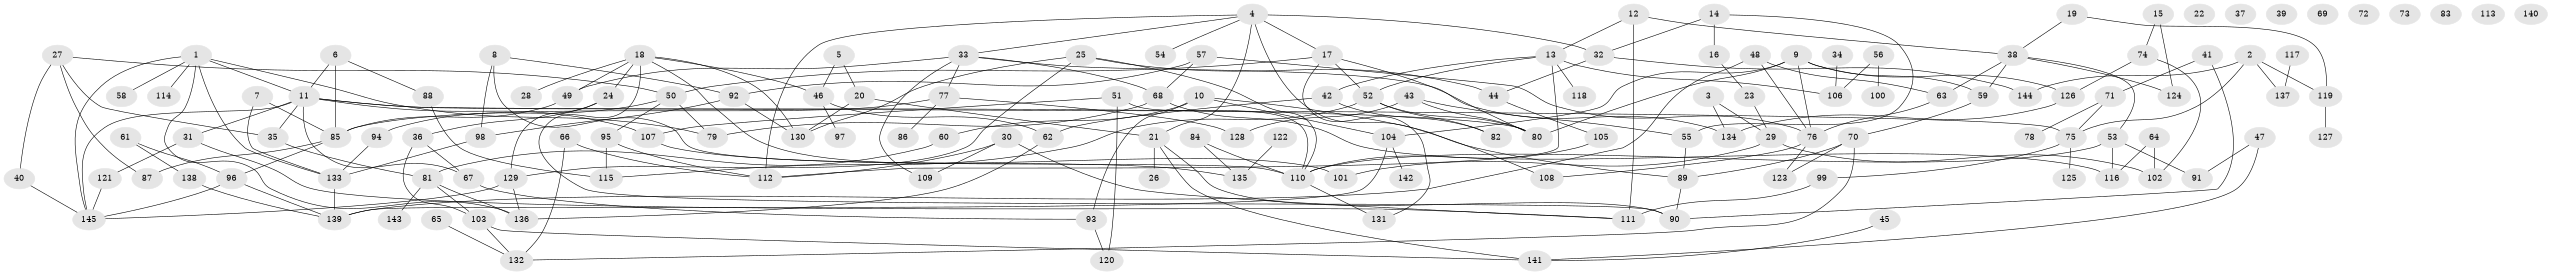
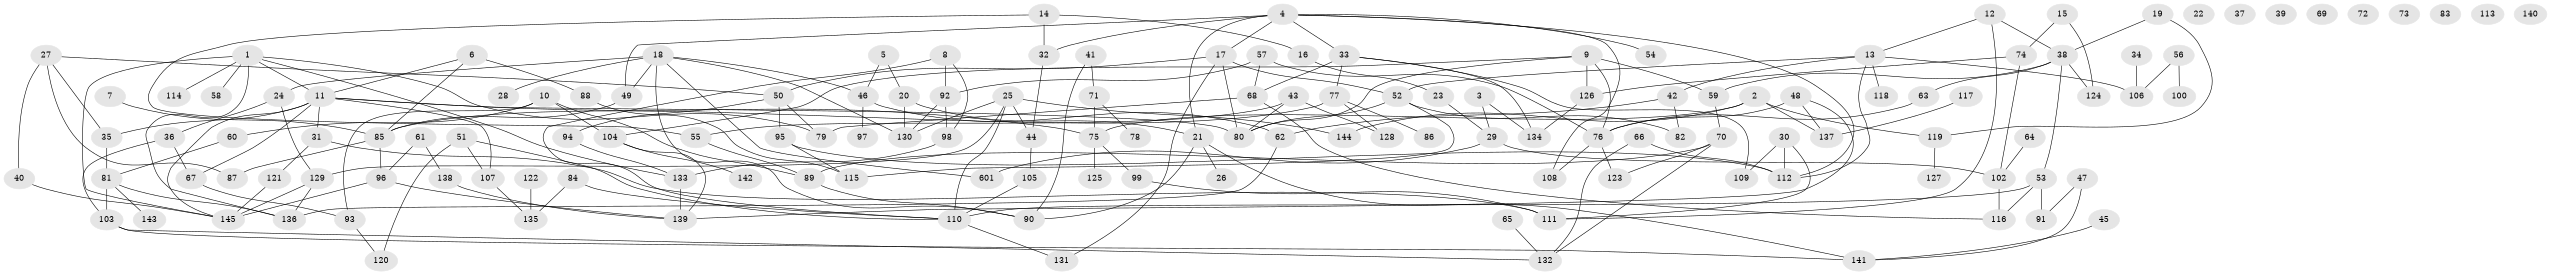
(763, 69) -> (930, 31)
(1814, 69) -> (1246, 120)
(1847, 79) -> (1807, 112)
(251, 146) -> none
(2133, 158) -> (1999, 199)
(1341, 179) -> (987, 179)
